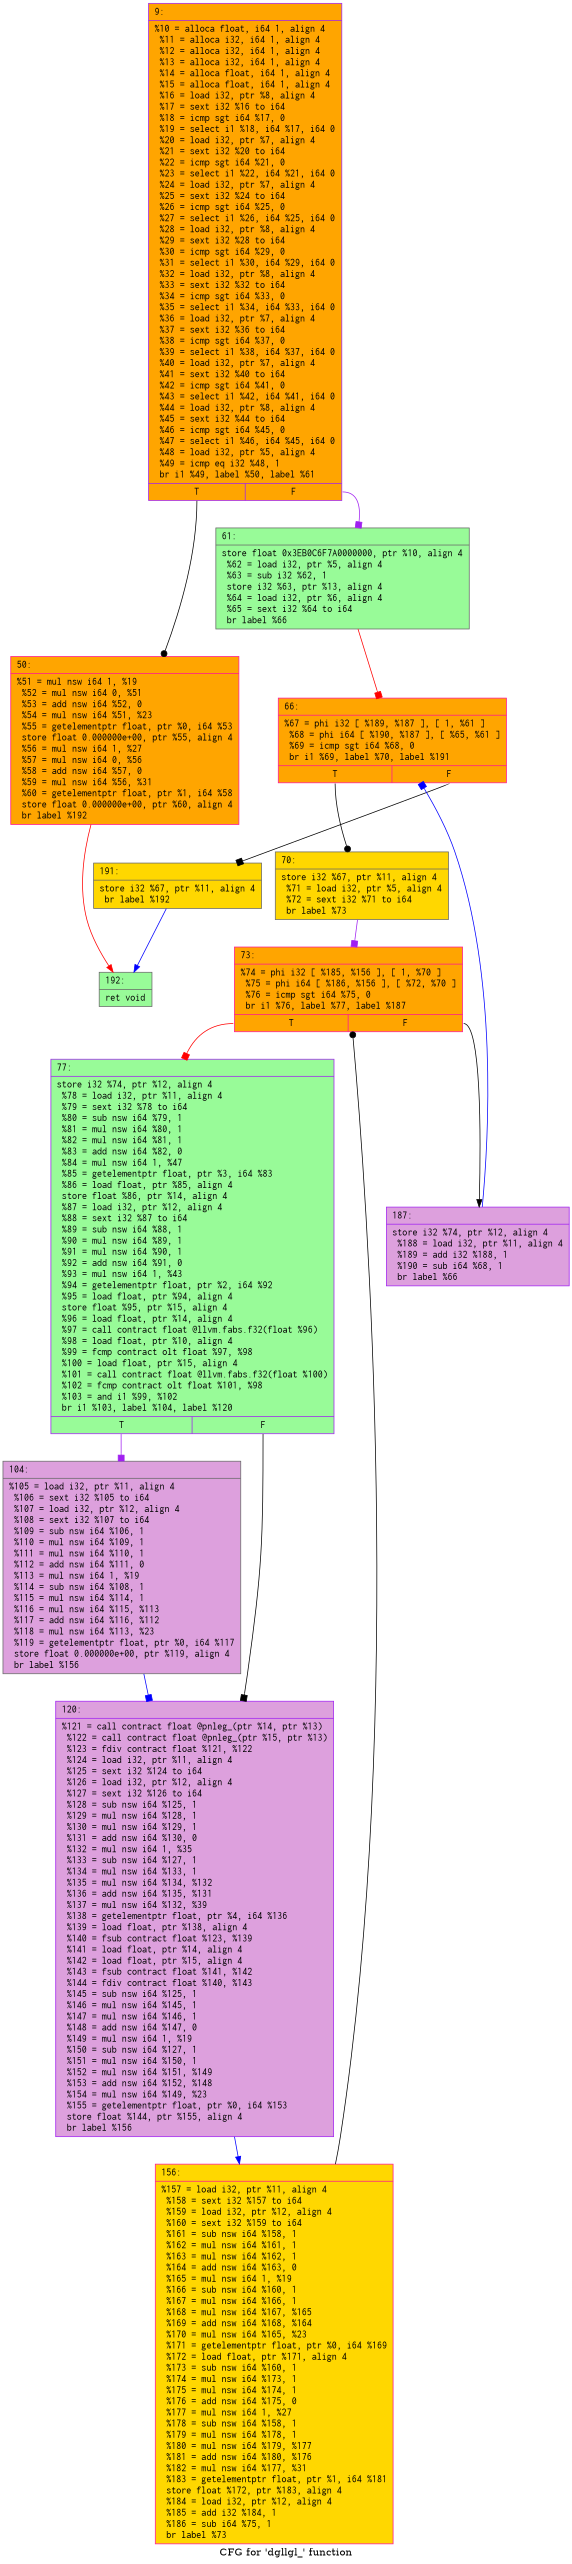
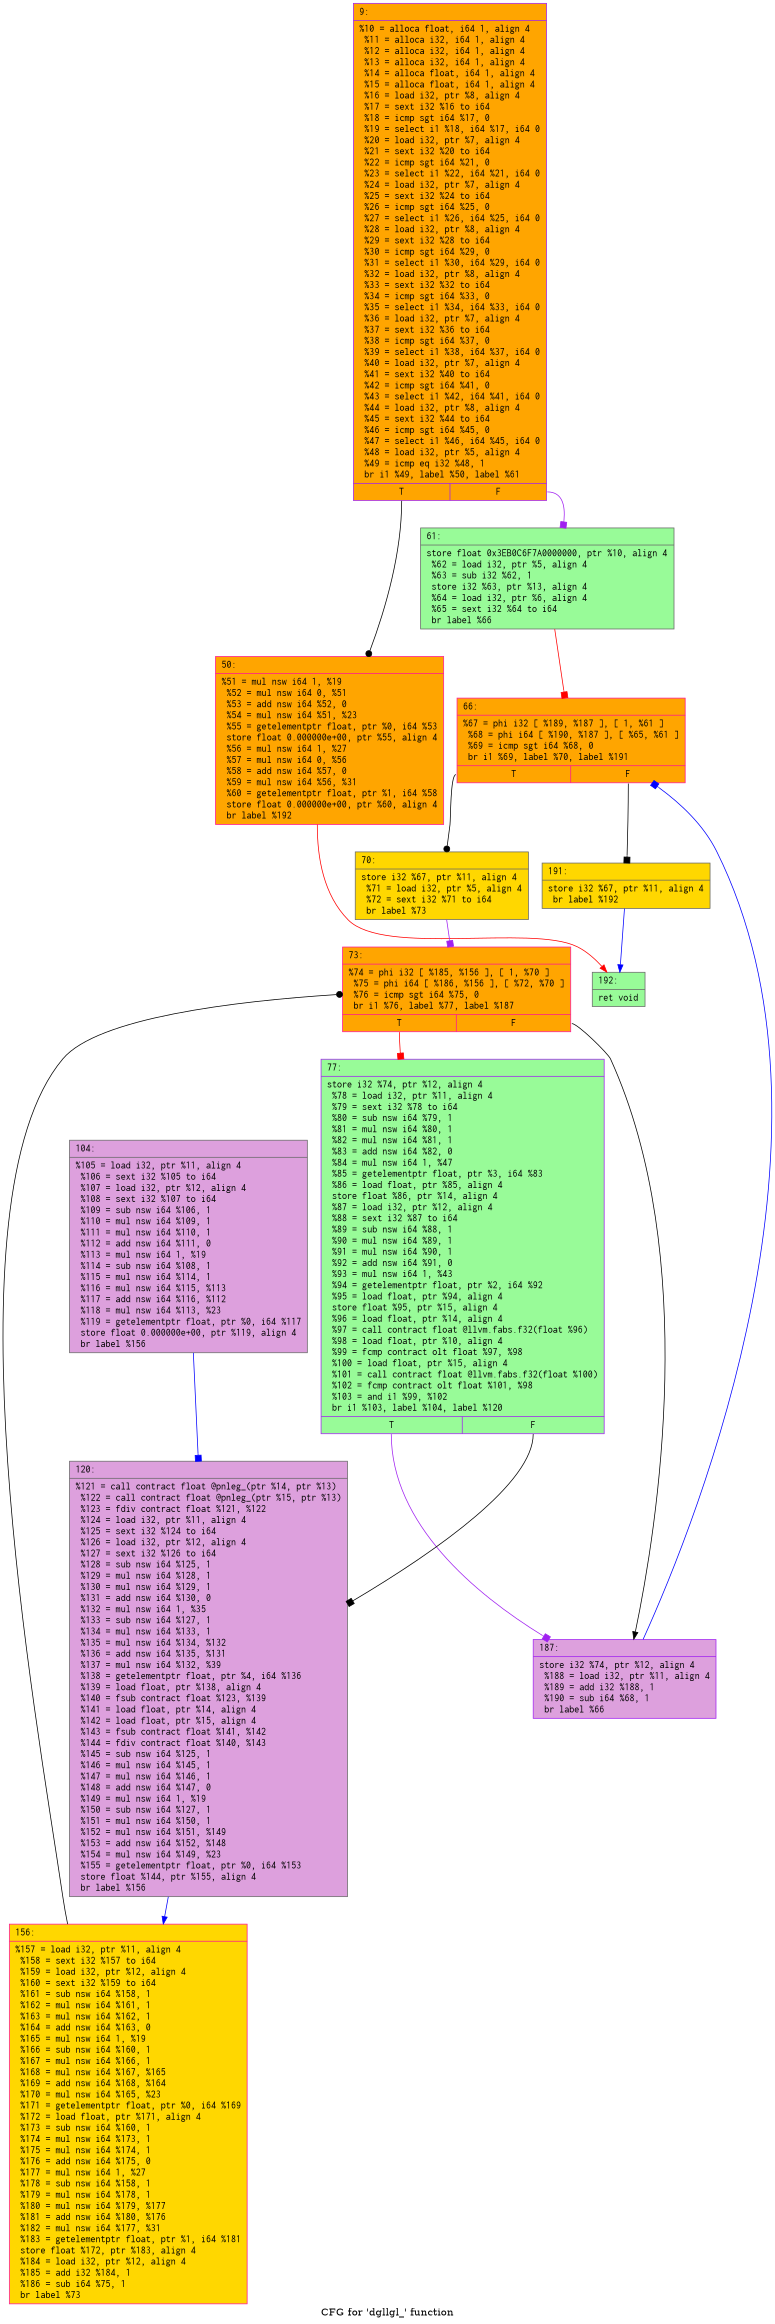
(121, 1444) -> (441, 1553)
(195, 1919) -> (208, 1679)
